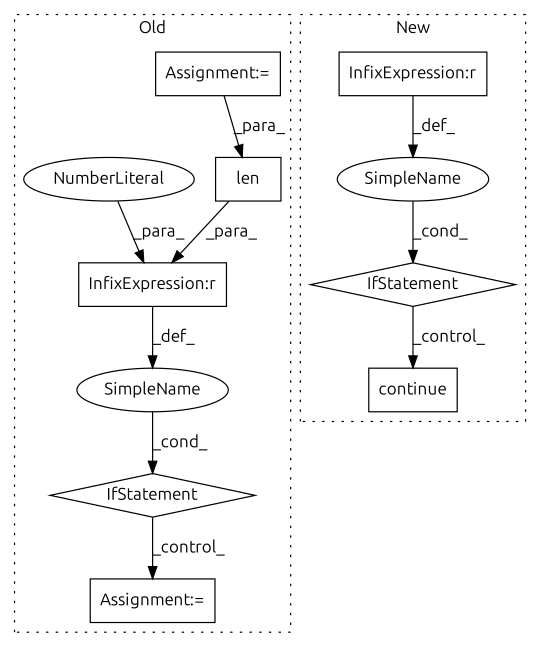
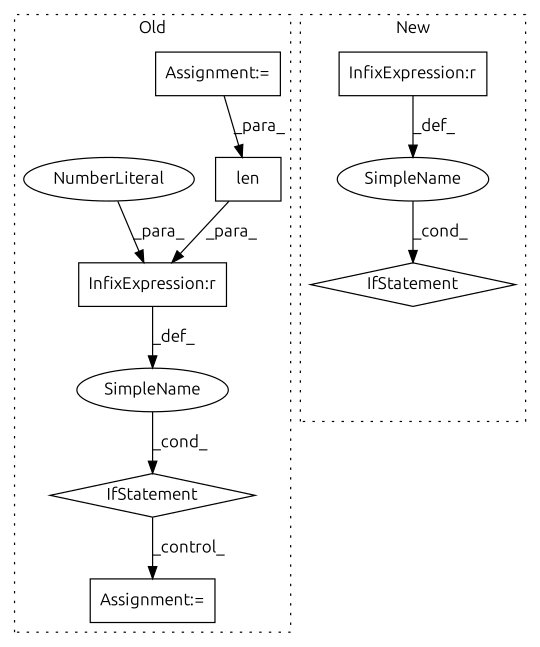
(413, 390) -> none
